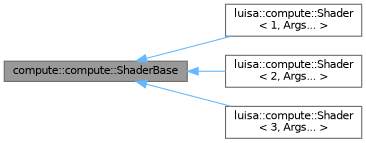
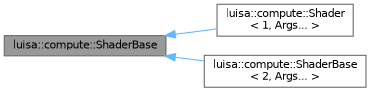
(96, 71) -> (85, 46)
(294, 71) -> (285, 71)
(294, 122) -> none
